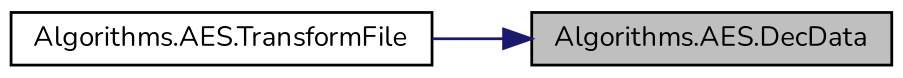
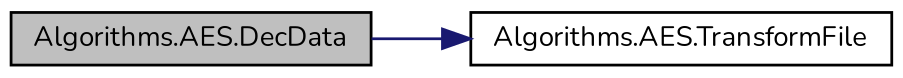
(468, 39) -> (407, 39)
